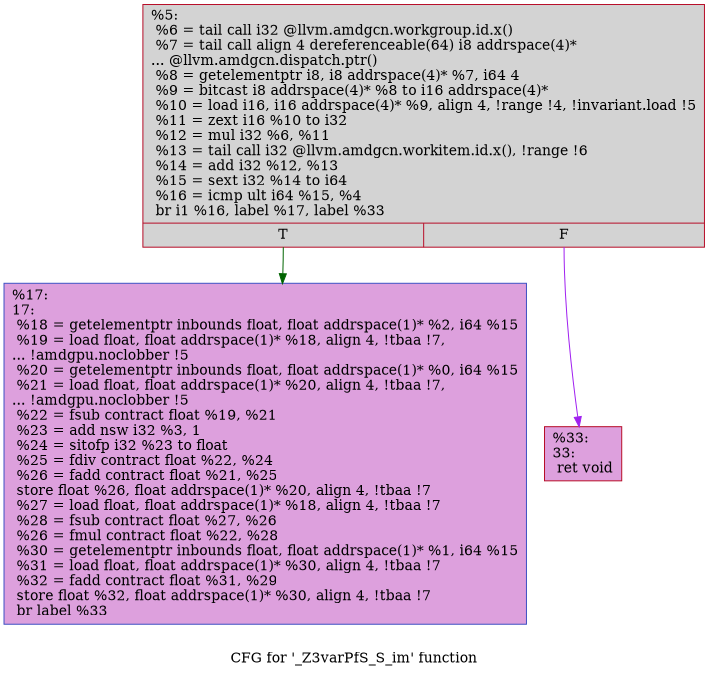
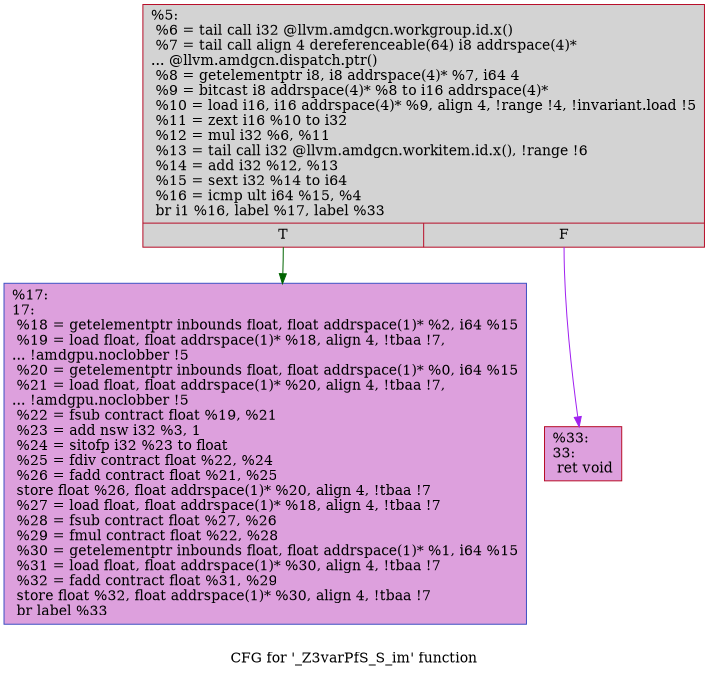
(145, 536) -> (145, 536)
